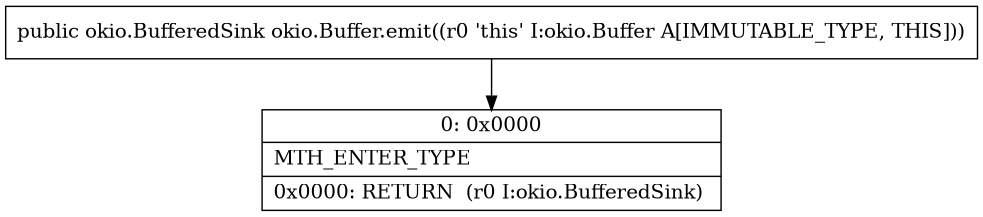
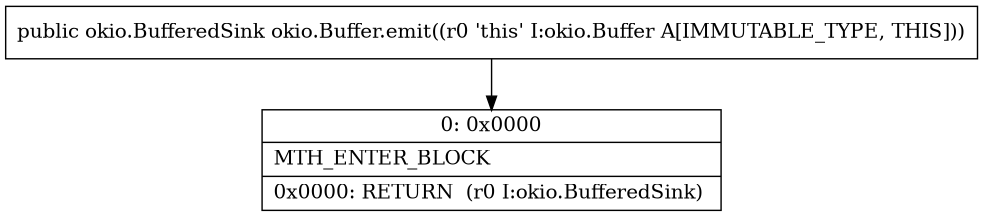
(373, 159) -> (382, 159)
